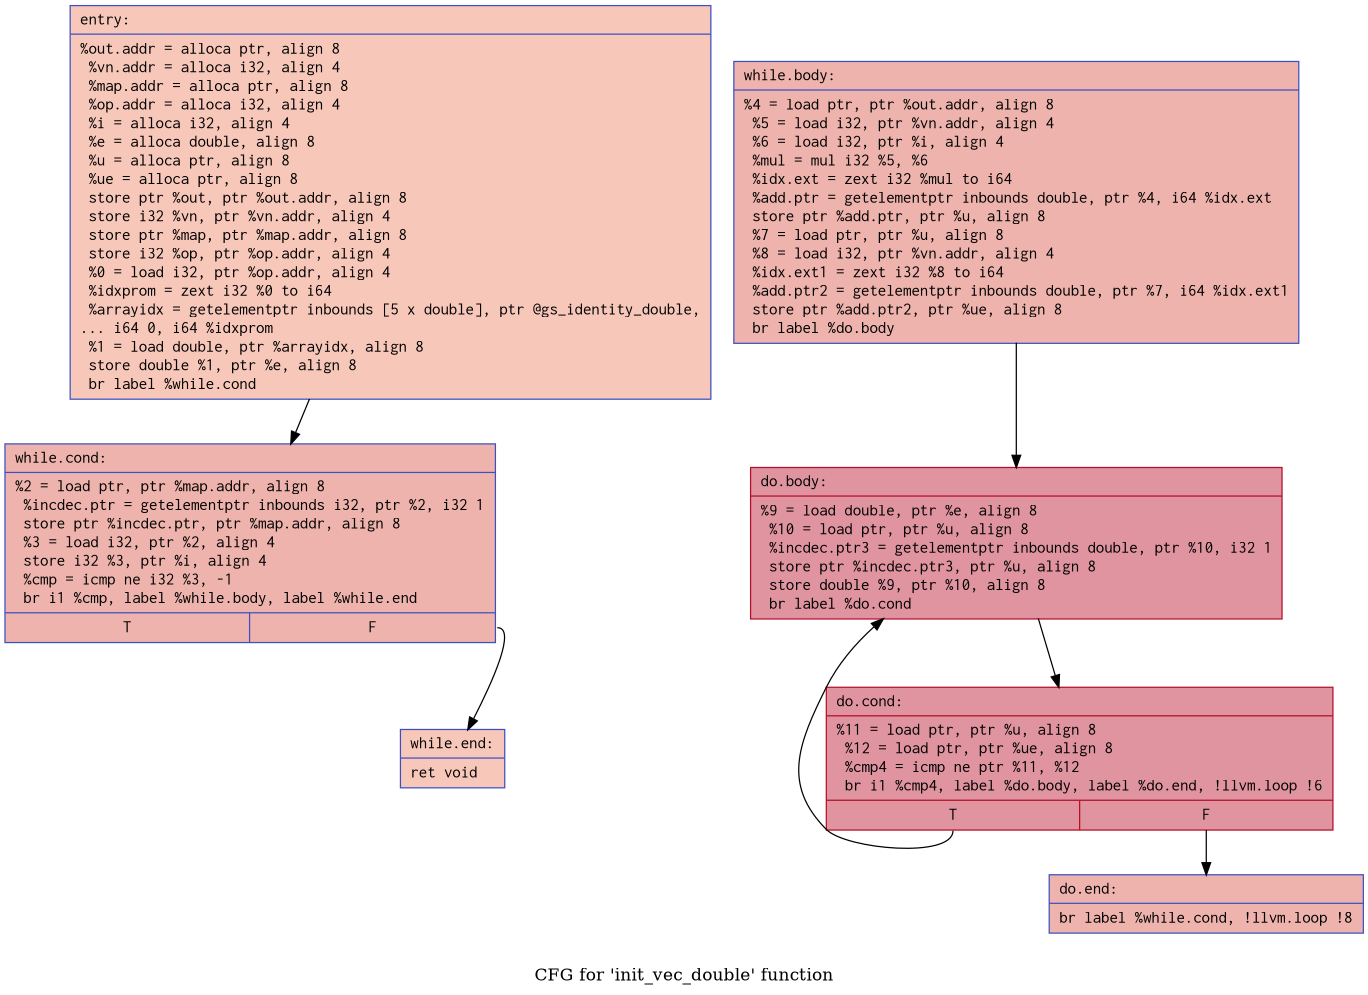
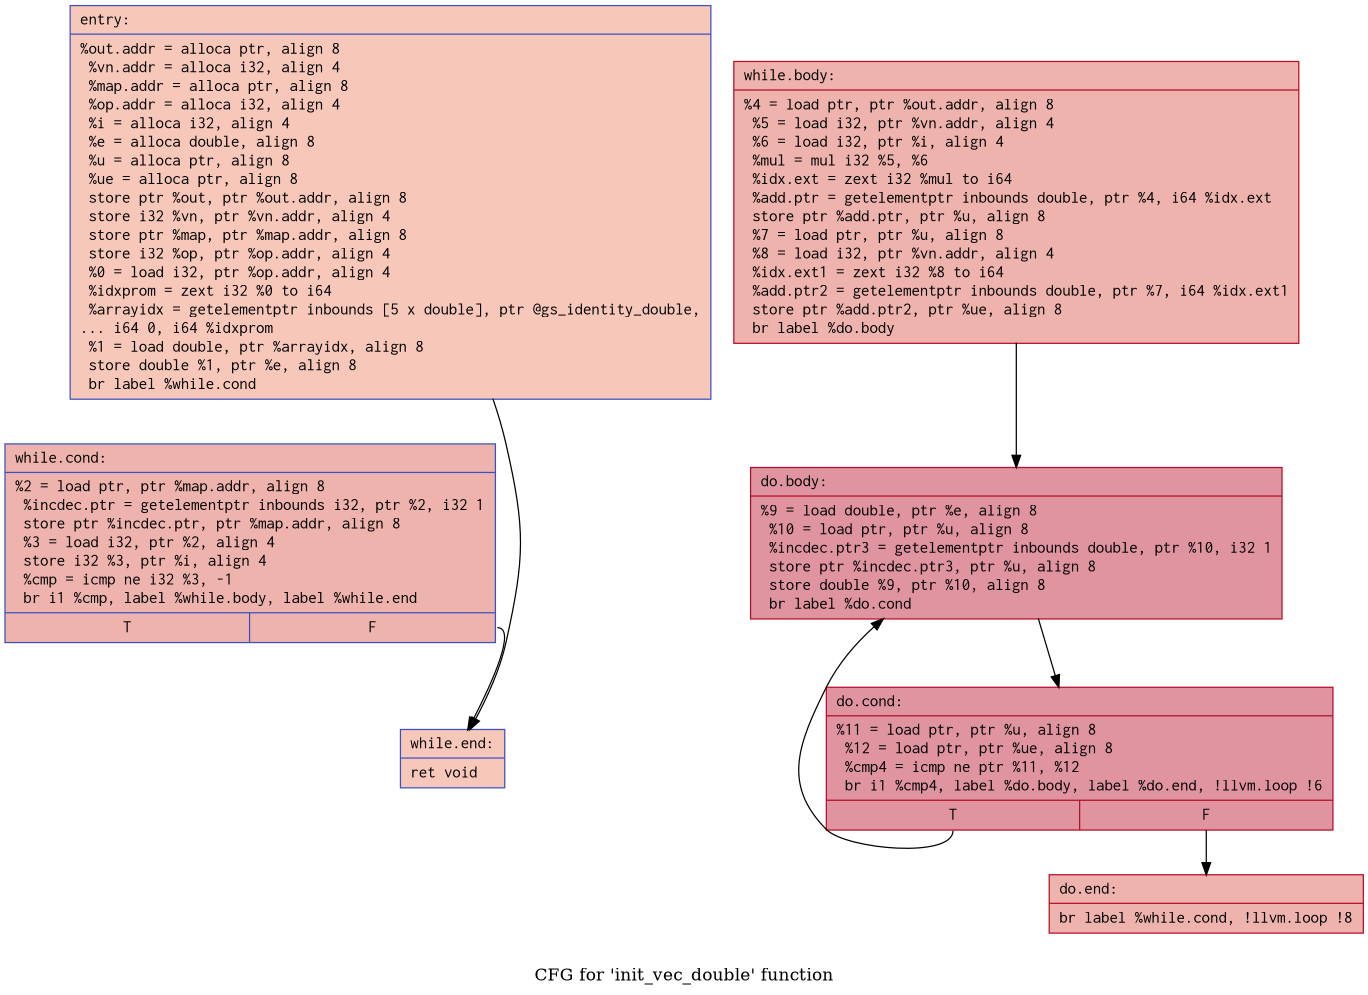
(1016, 202) -> (1016, 202)
(303, 416) -> (520, 561)
(1206, 904) -> (1206, 904)
